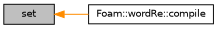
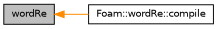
(29, 14) -> (29, 14)
